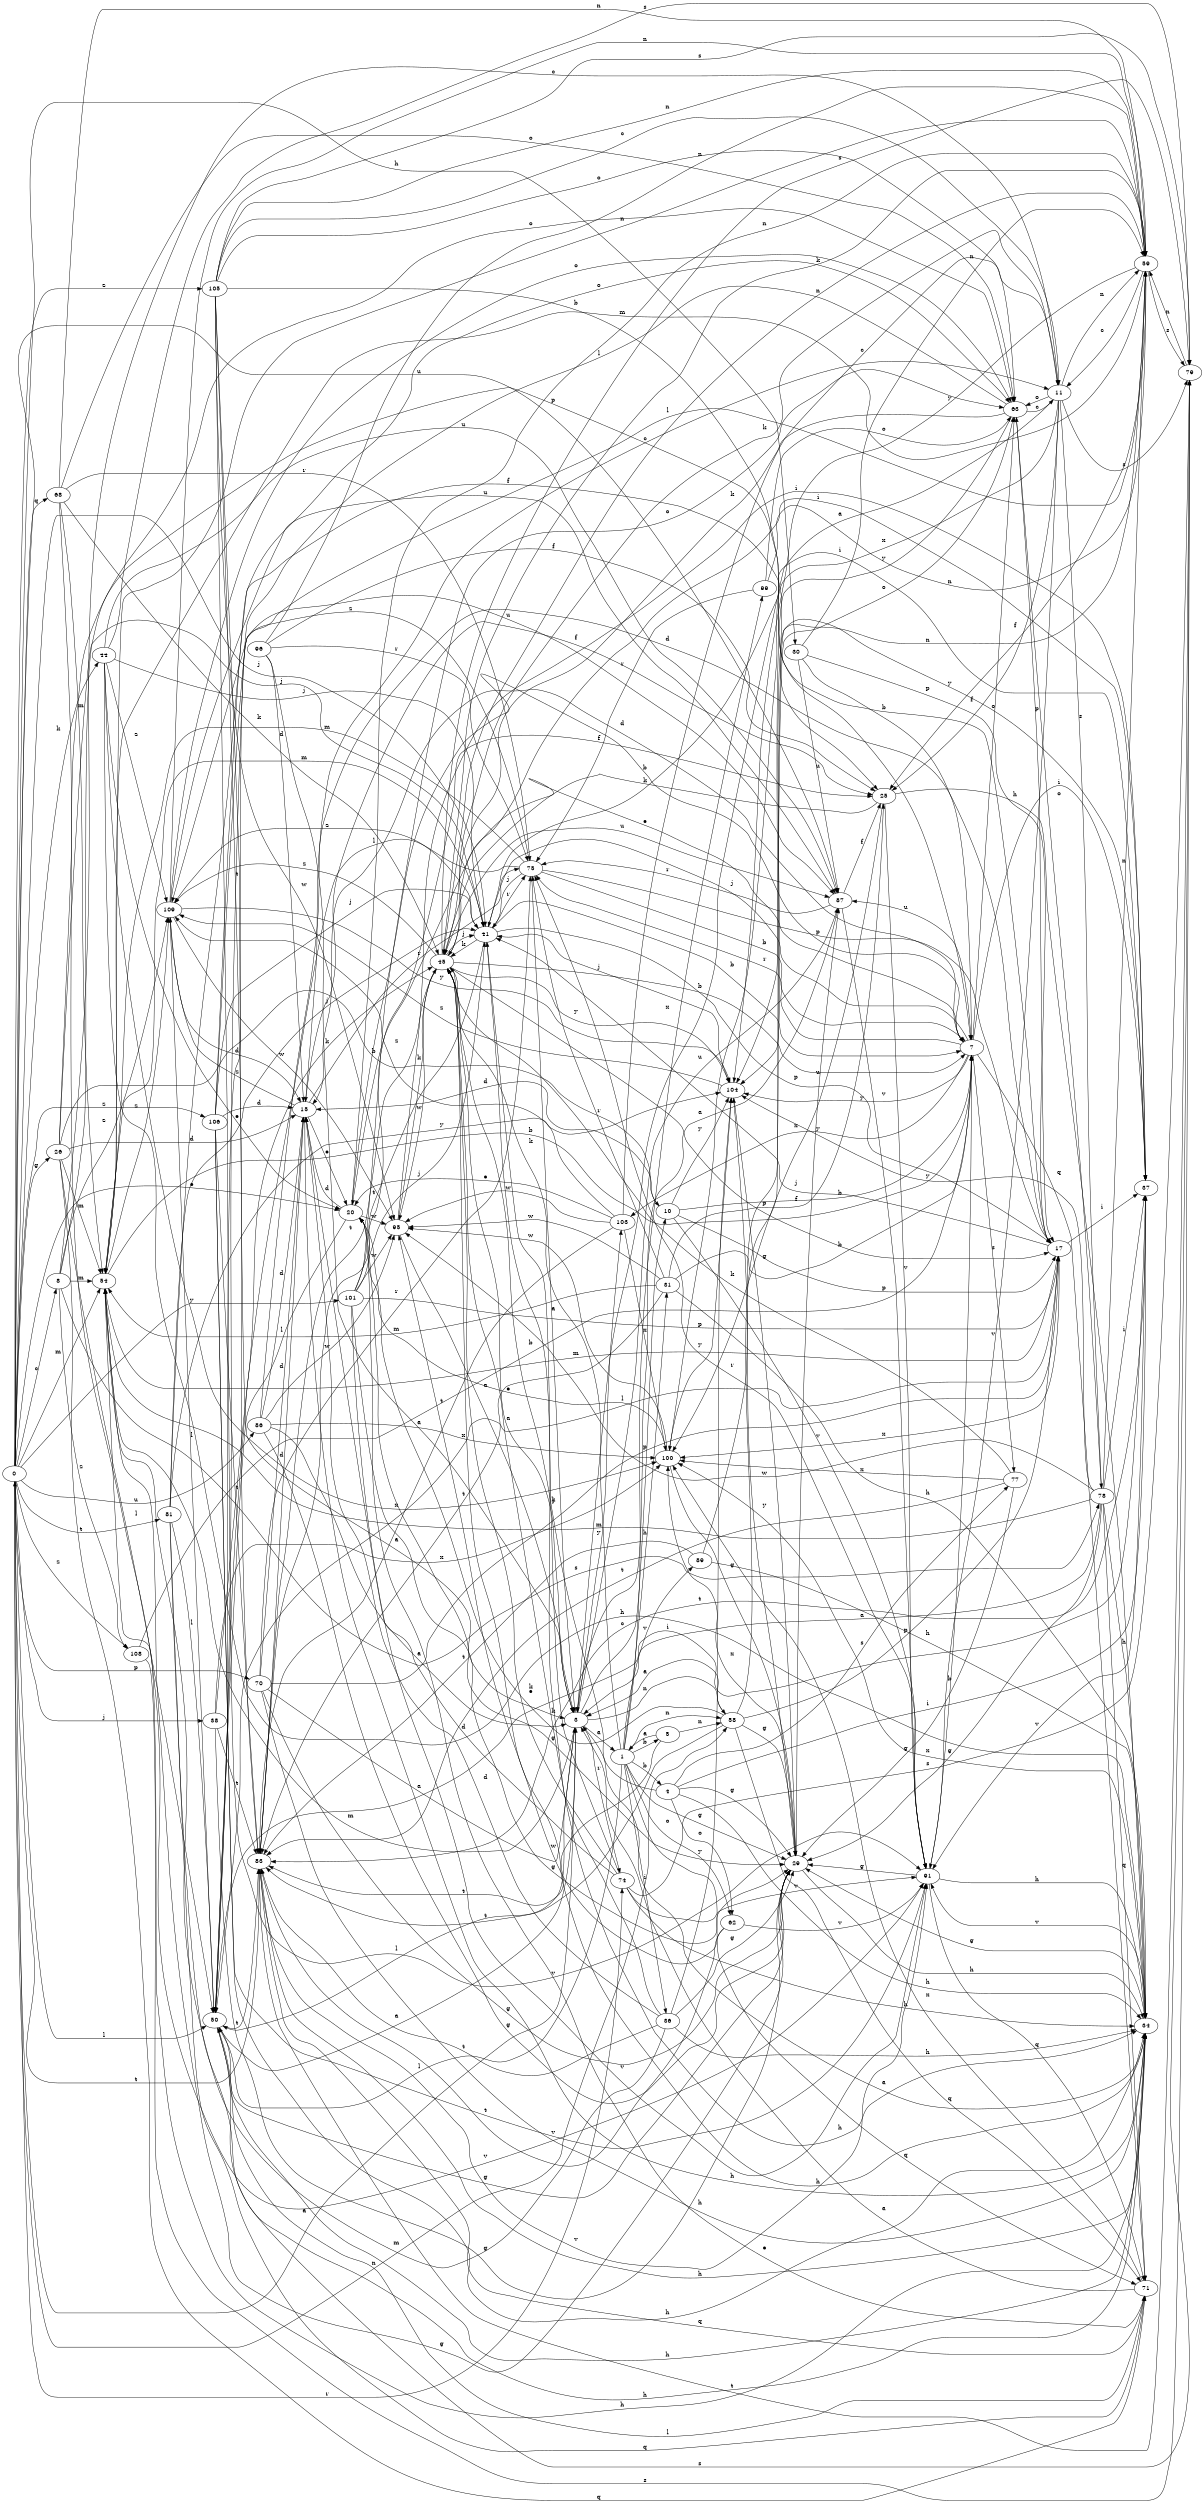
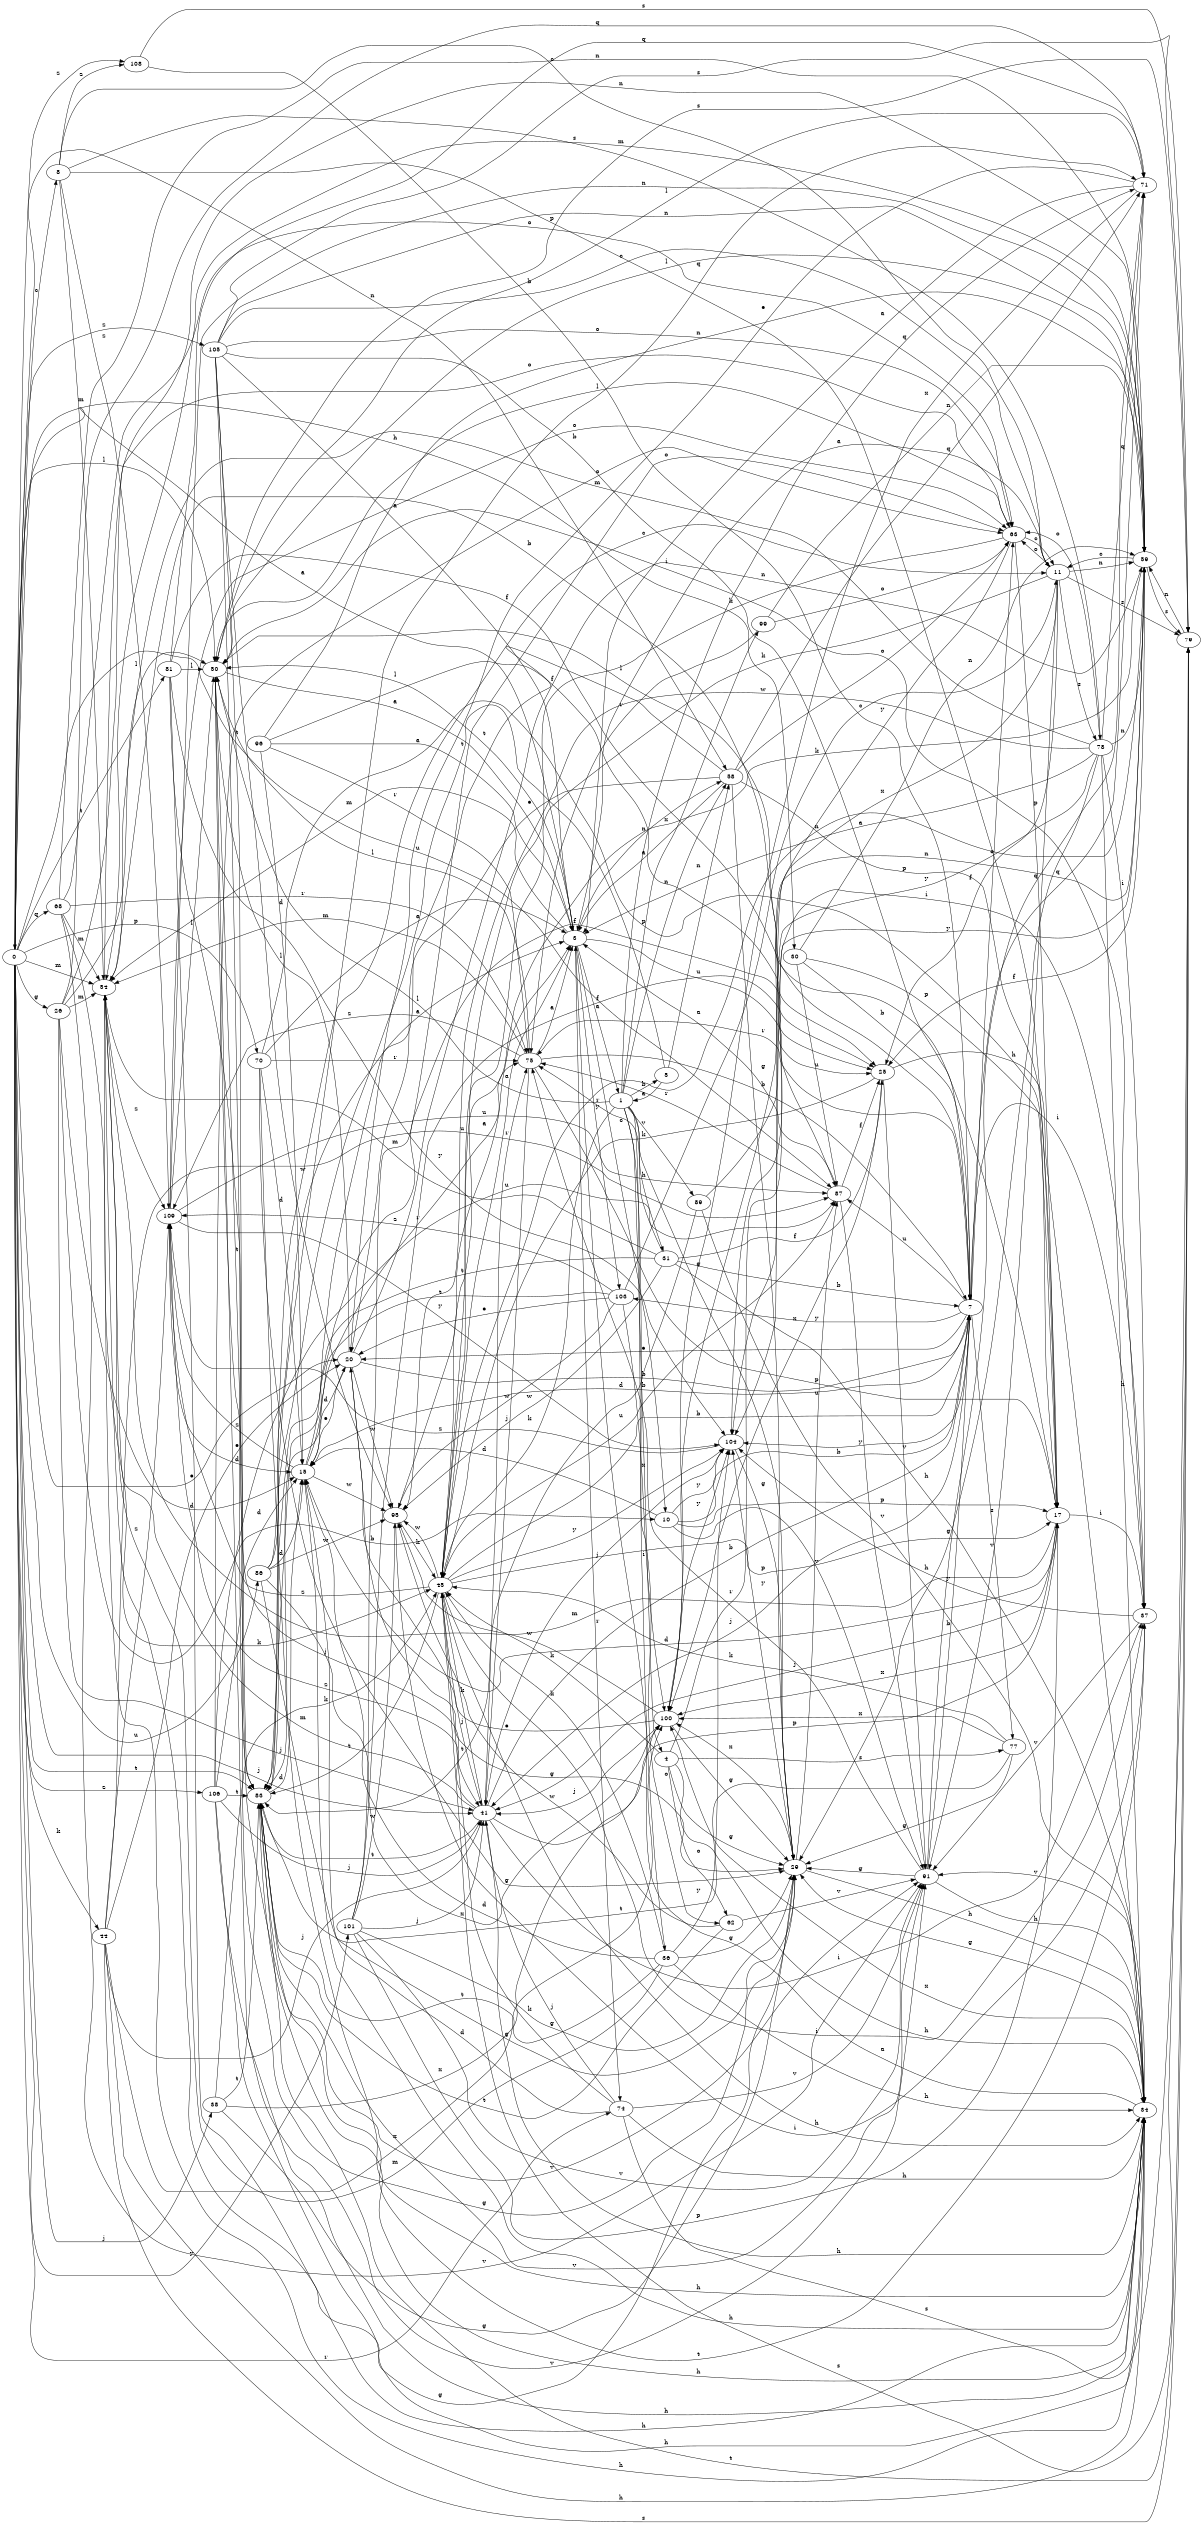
(286, 1064) -> (347, 1493)
none -> (595, 1788)
